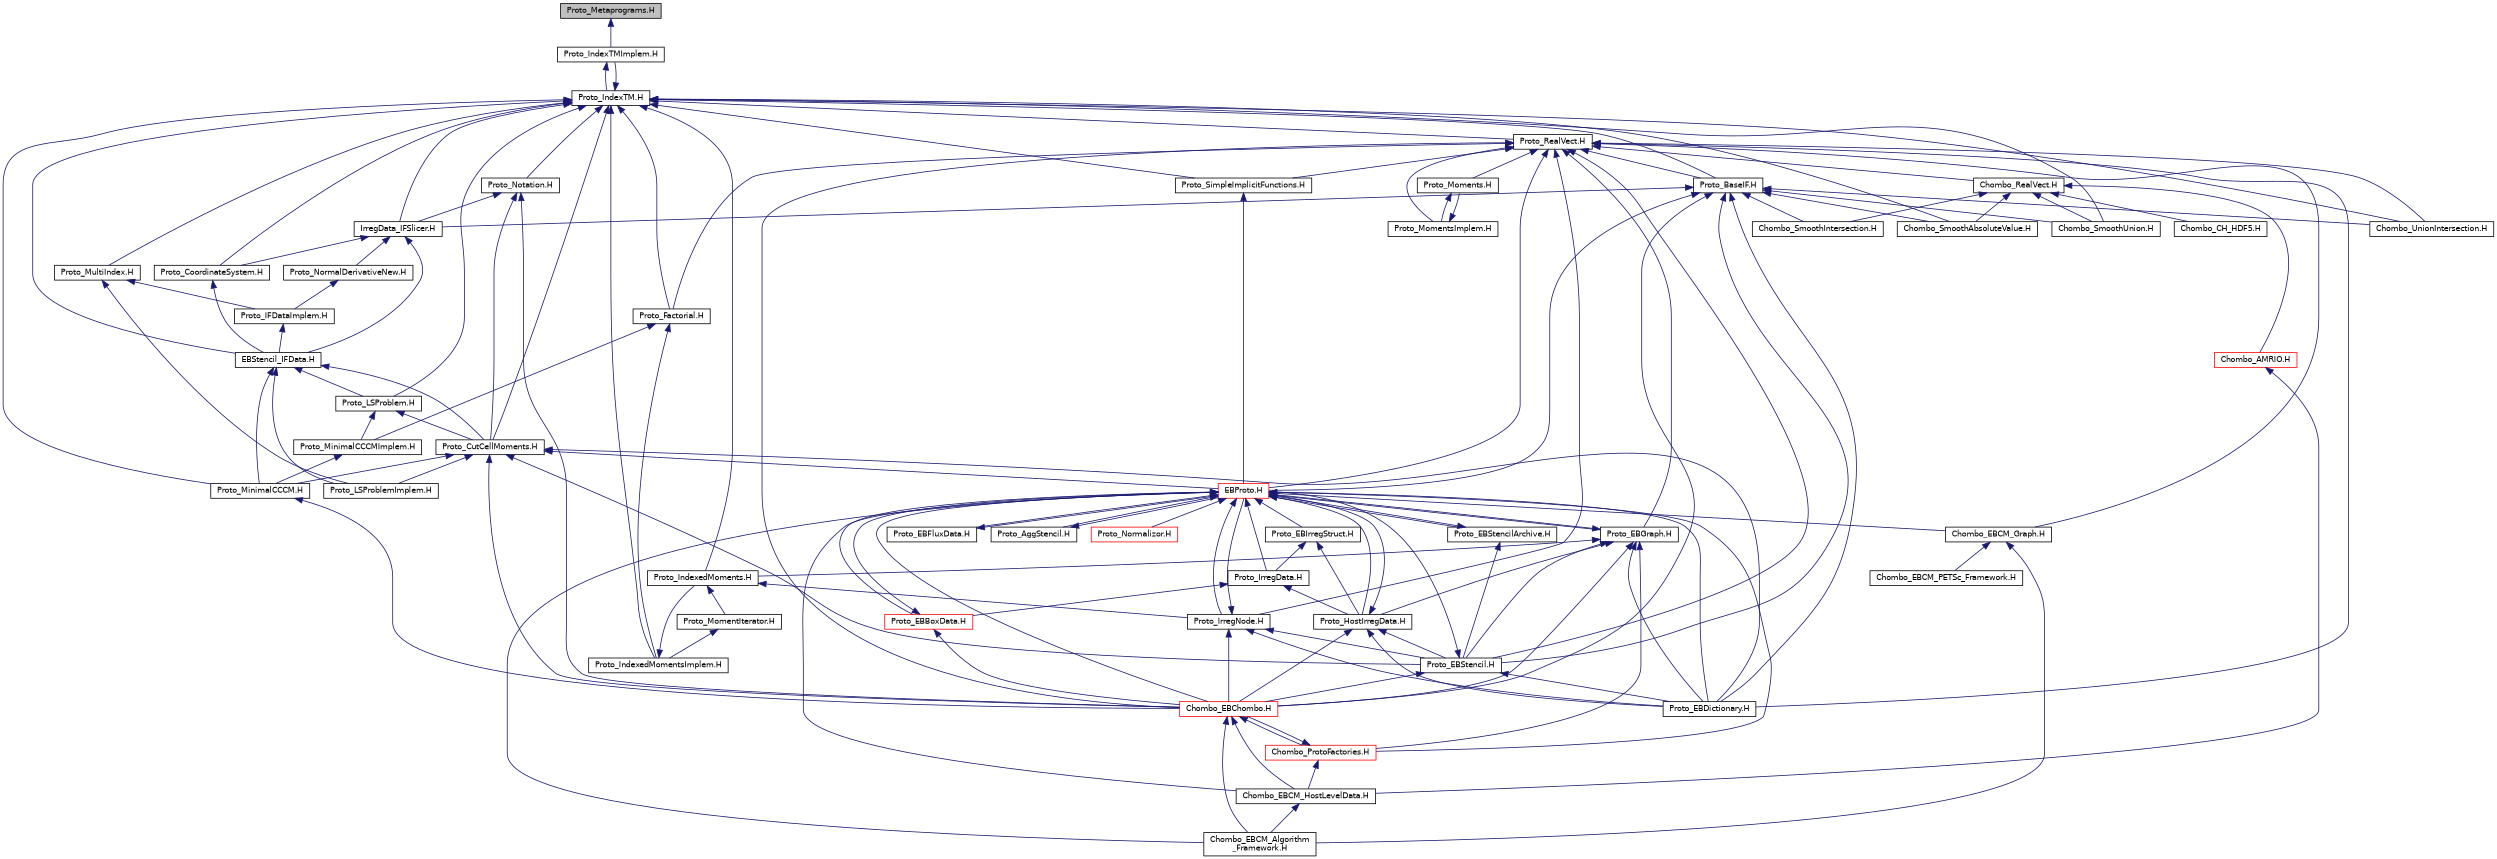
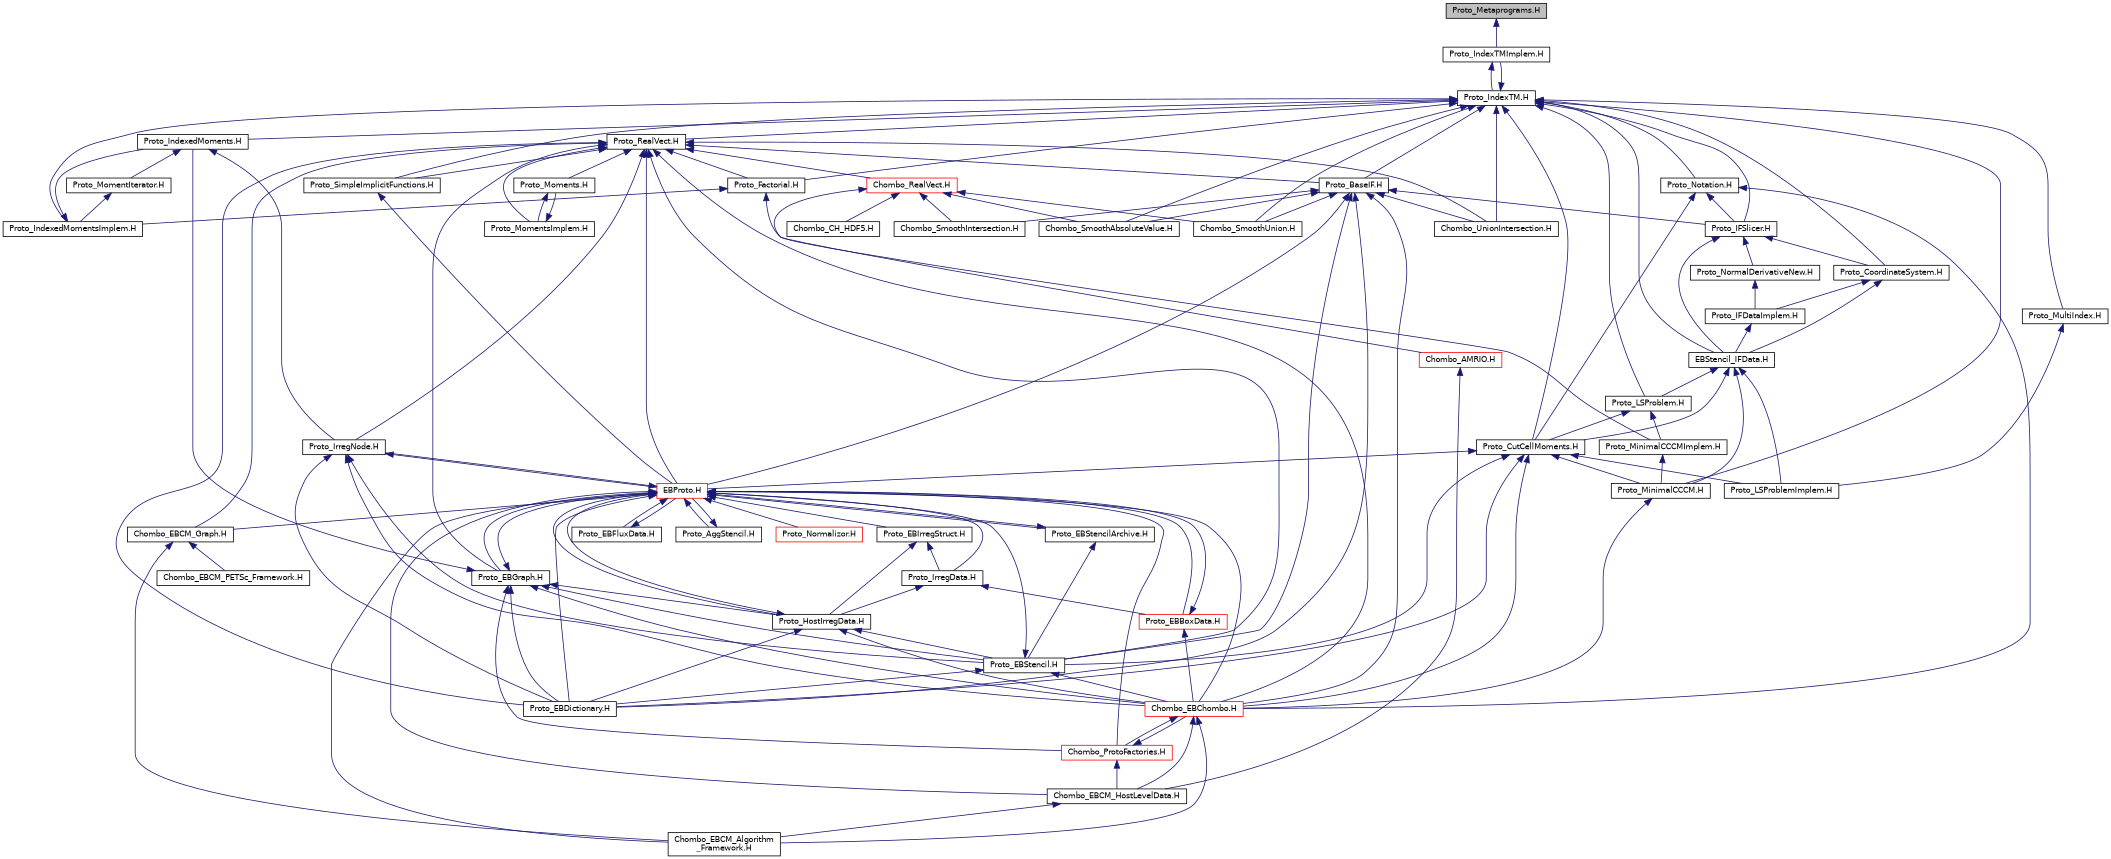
(2019, 185) -> (912, 185)
(398, 229) -> (1741, 229)
(195, 295) -> (1819, 296)
